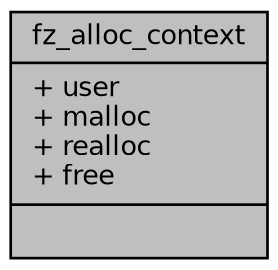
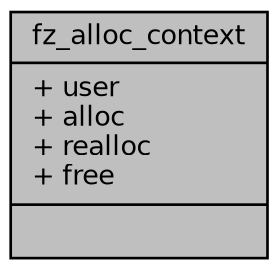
(92, 118) -> (79, 118)
